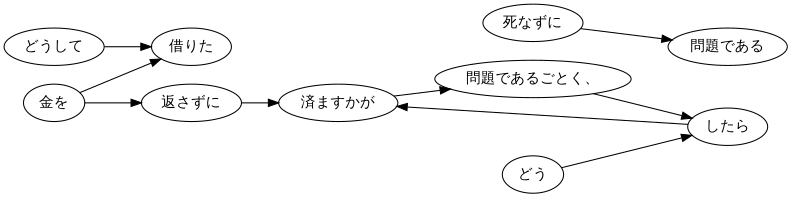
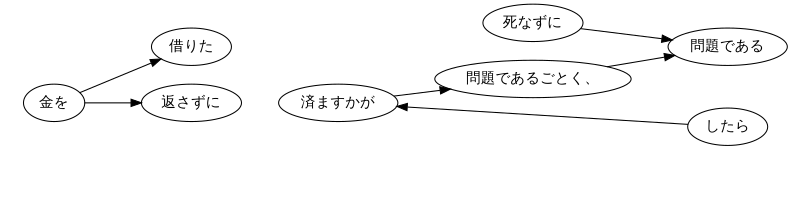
(54, 47) -> none
(255, 103) -> none
(638, 105) -> (636, 62)
(533, 175) -> none
